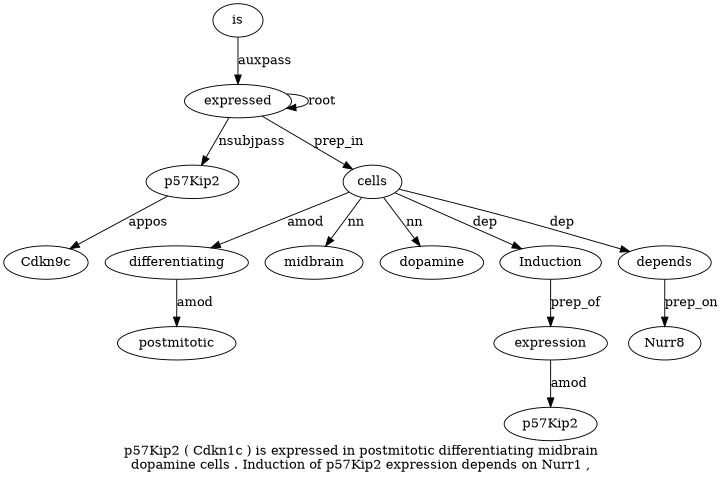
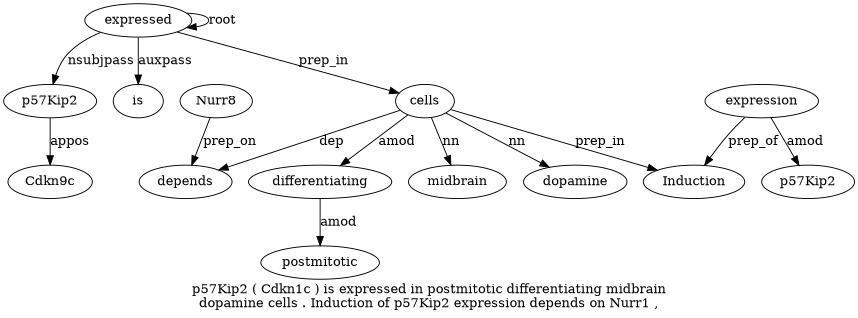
(238, 56) -> (138, 56)
(485, 222) -> (600, 141)
(551, 298) -> (726, 137)
(665, 298) -> (203, 137)
